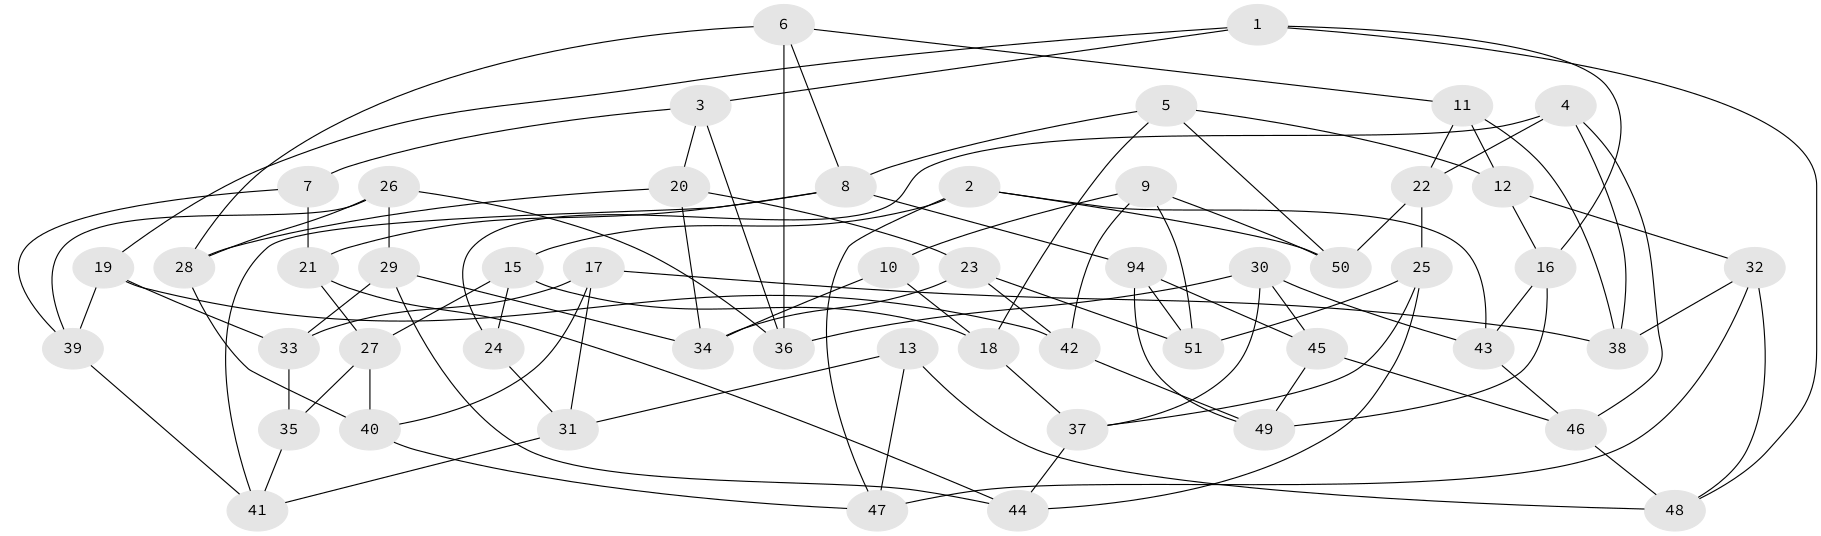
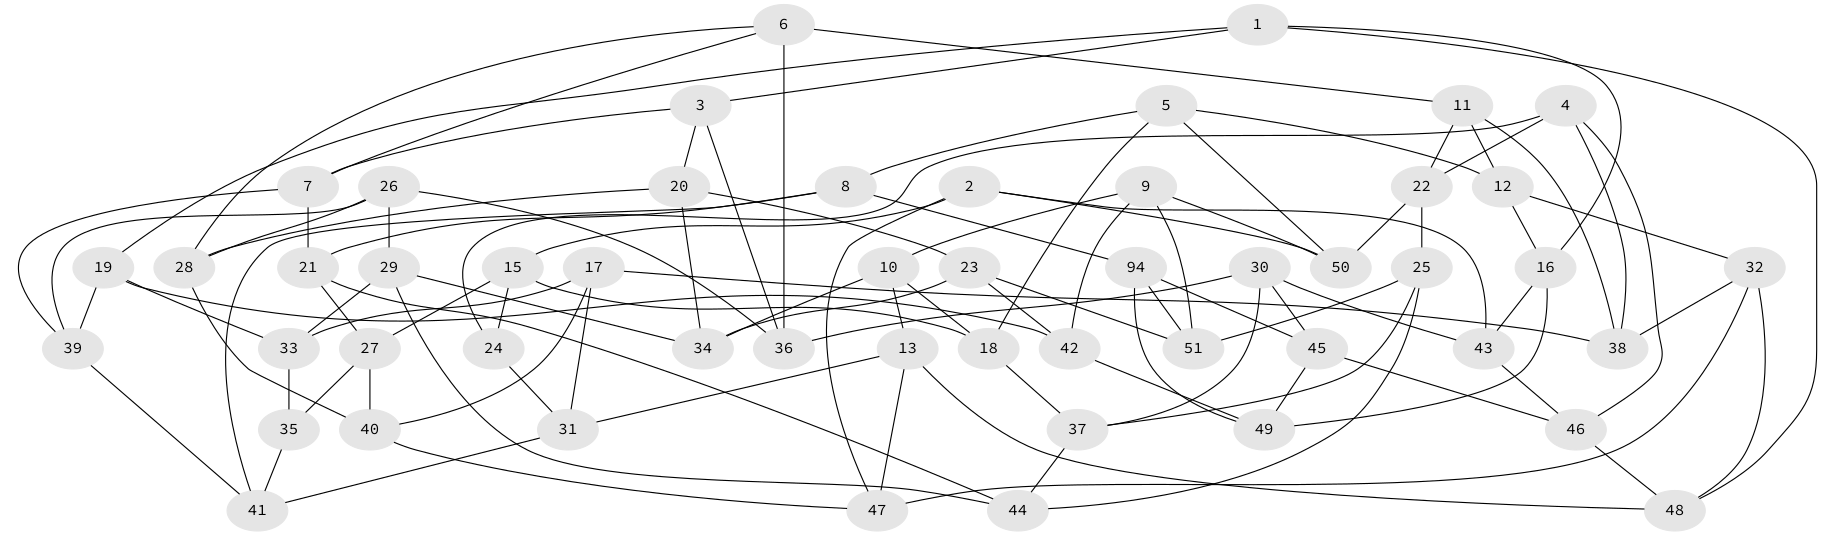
(815, 106) -> (563, 91)
none -> (898, 308)
